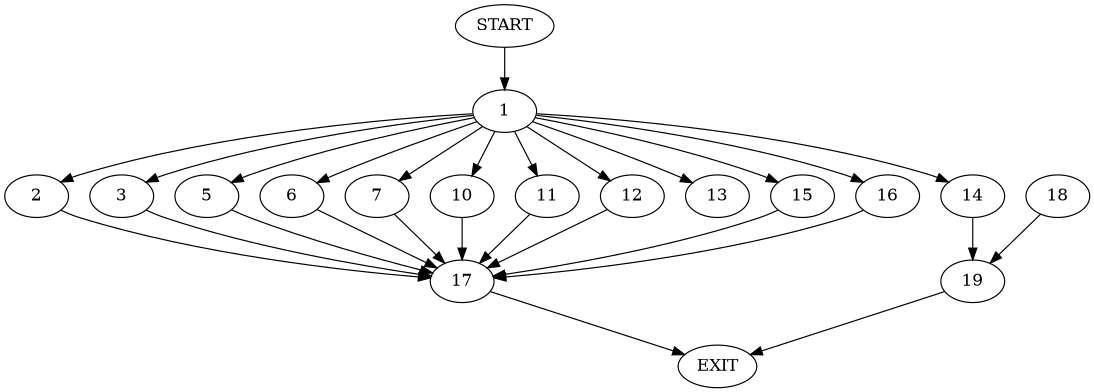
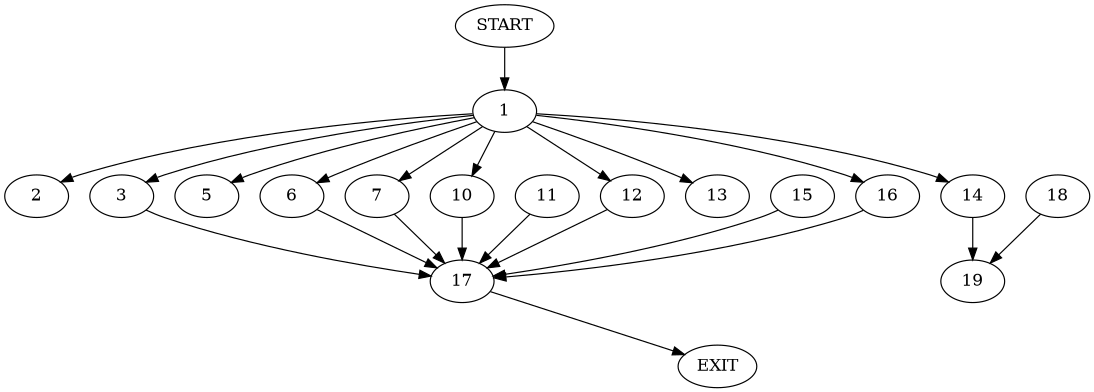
(652, 143) -> none
(523, 148) -> none
(325, 243) -> none
(237, 254) -> none
(853, 321) -> none
